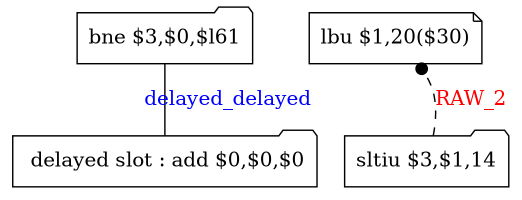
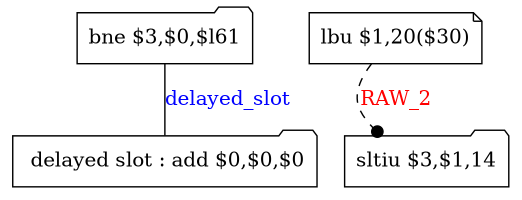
(228, 100) -> (228, 100)
(435, 104) -> (357, 96)
